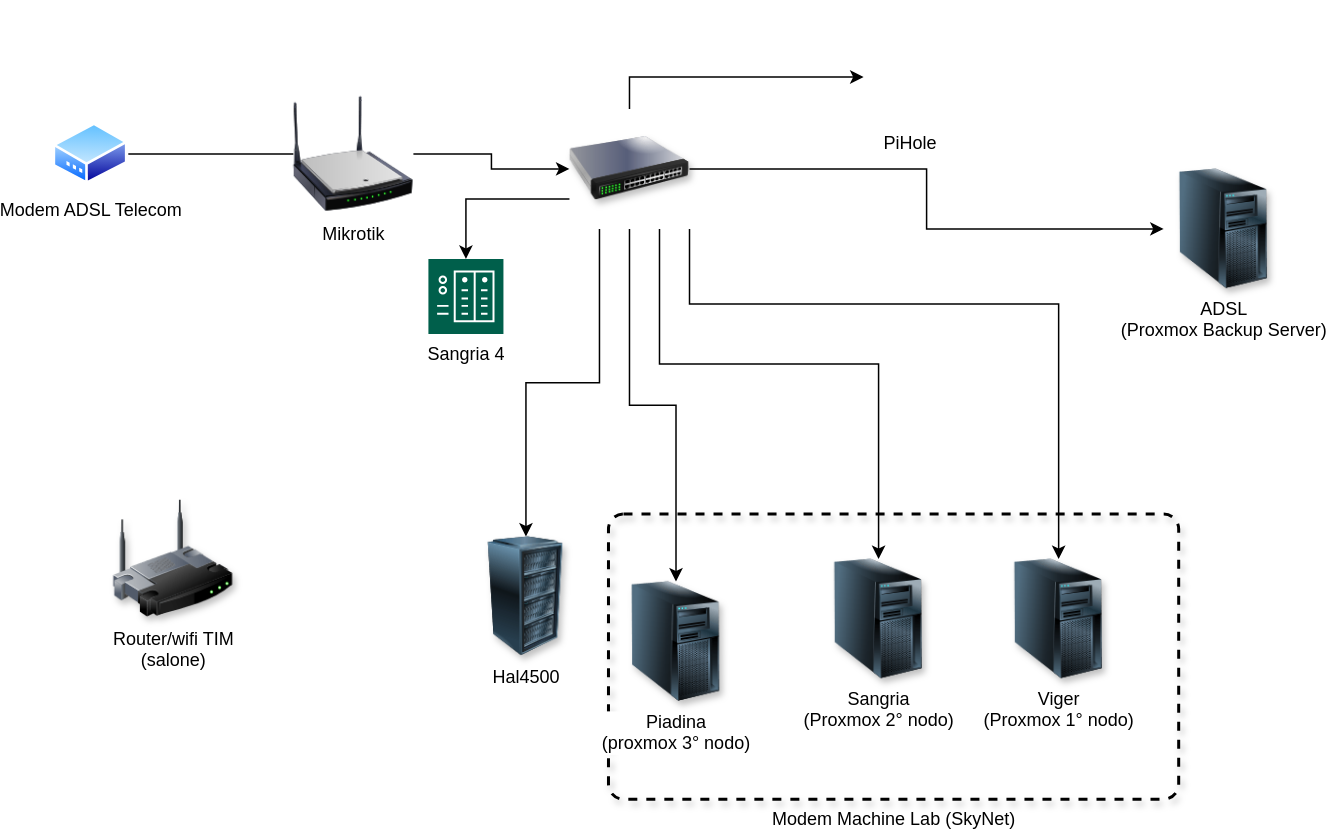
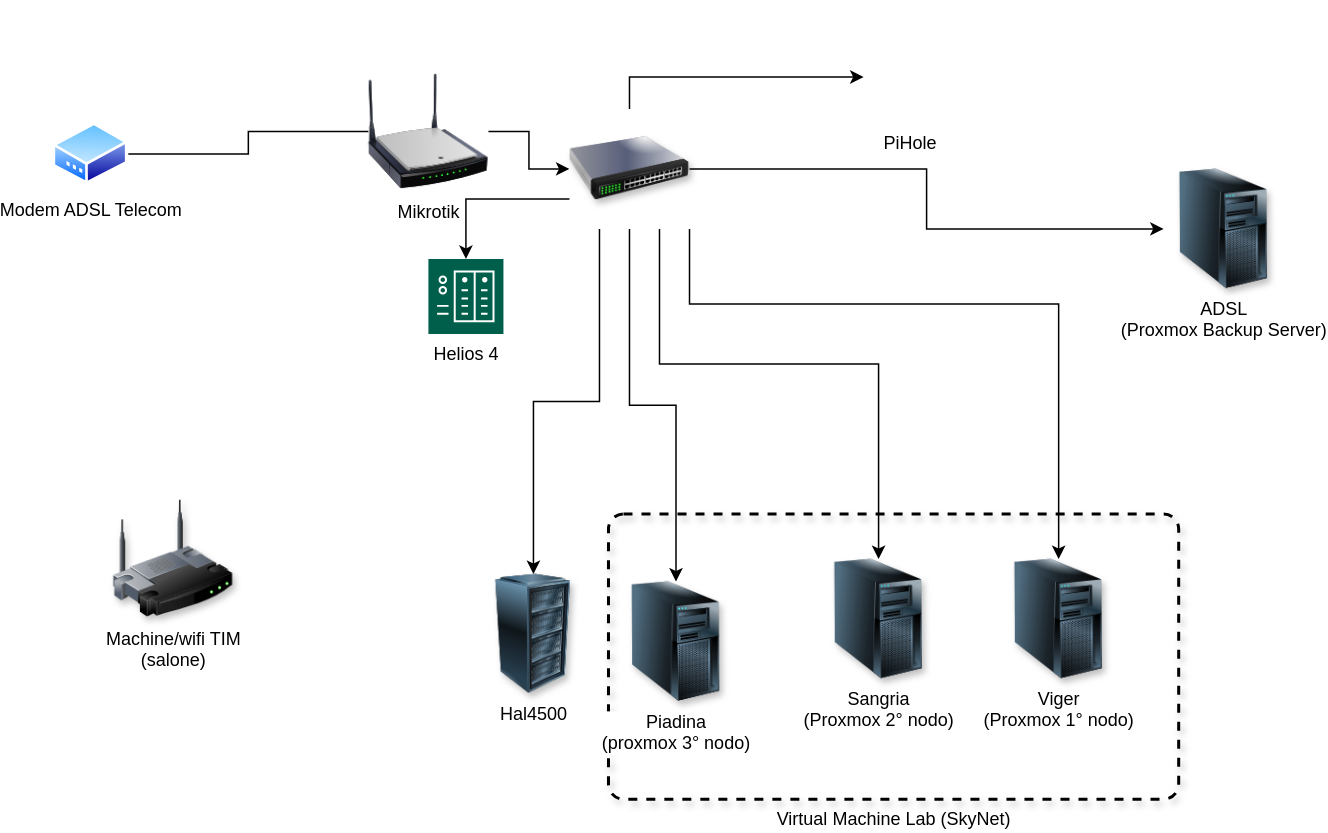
(353, 154) -> (428, 131)
(467, 355) -> (467, 355)
(526, 596) -> (533, 634)
(174, 651) -> (174, 651)
(894, 820) -> (894, 820)
